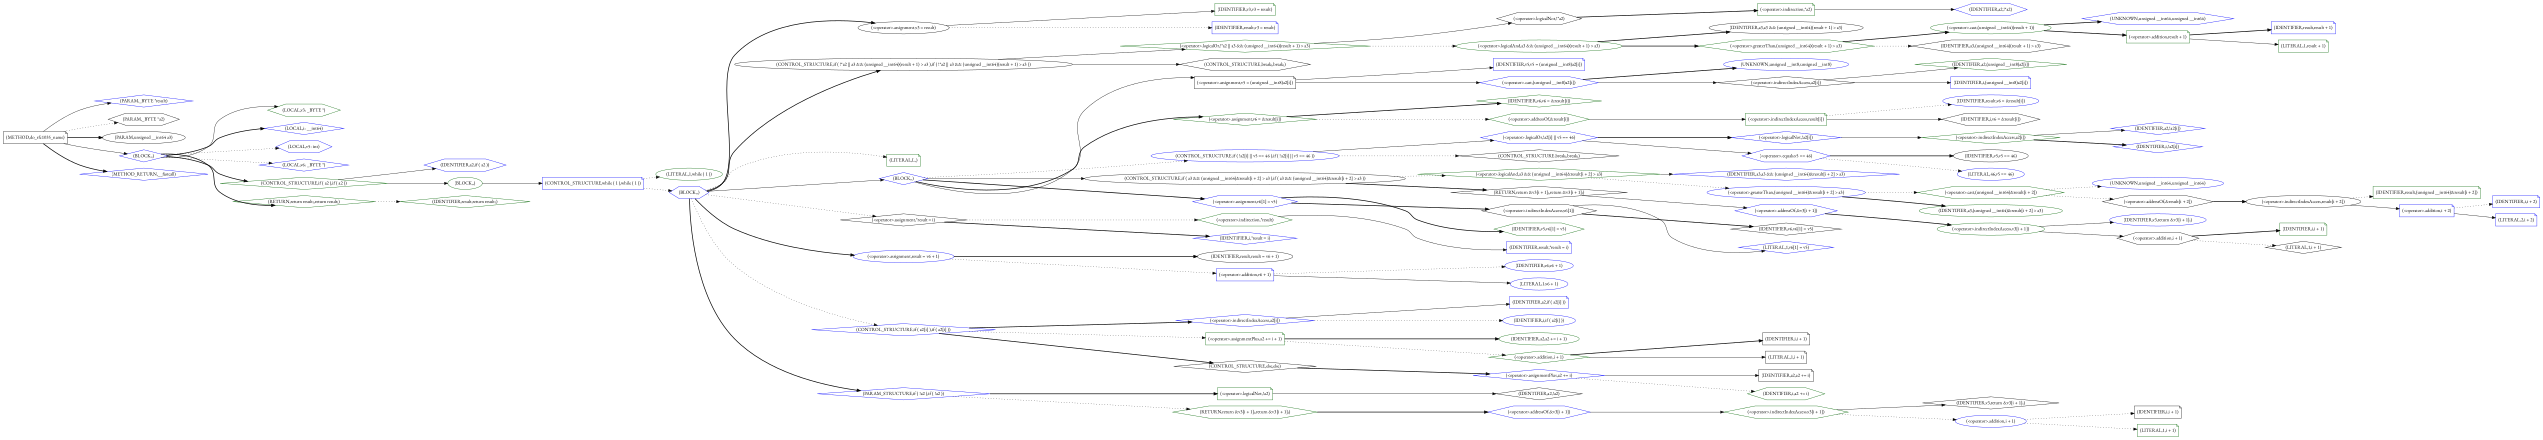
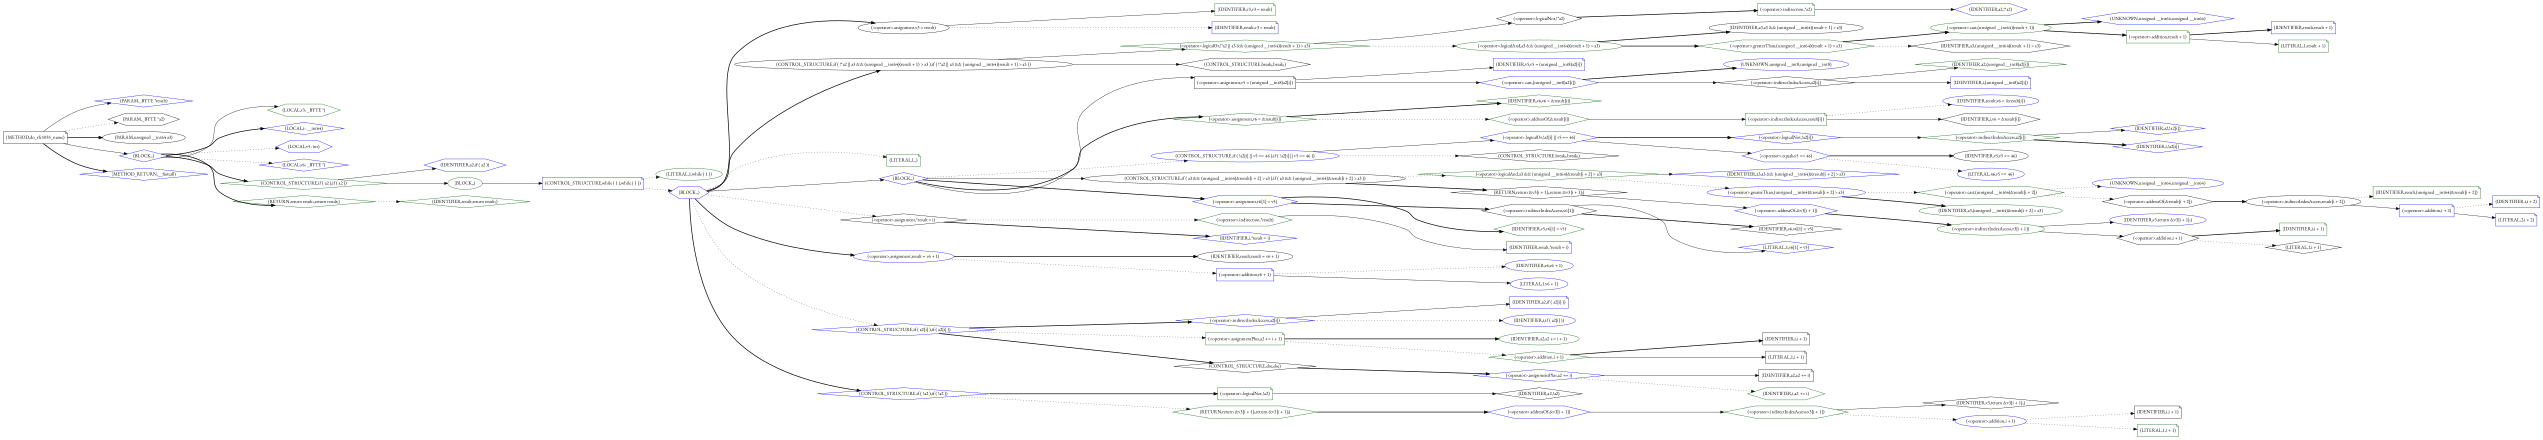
(904, 394) -> (904, 394)
